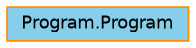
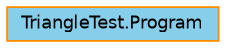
(98, 24) -> (113, 24)
